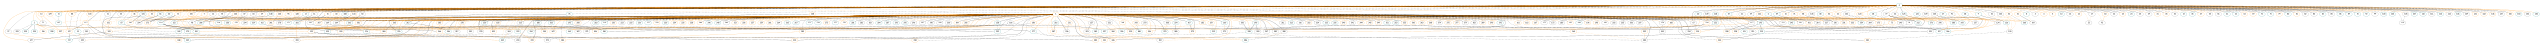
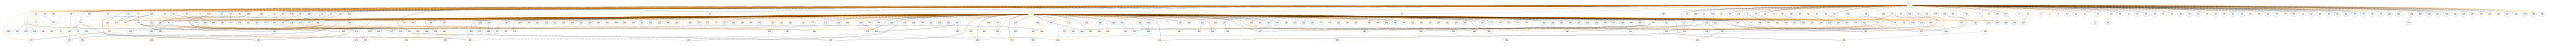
(191, 14) -> none
